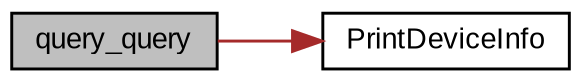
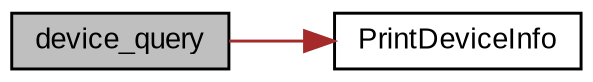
(114, 41) -> (120, 41)
